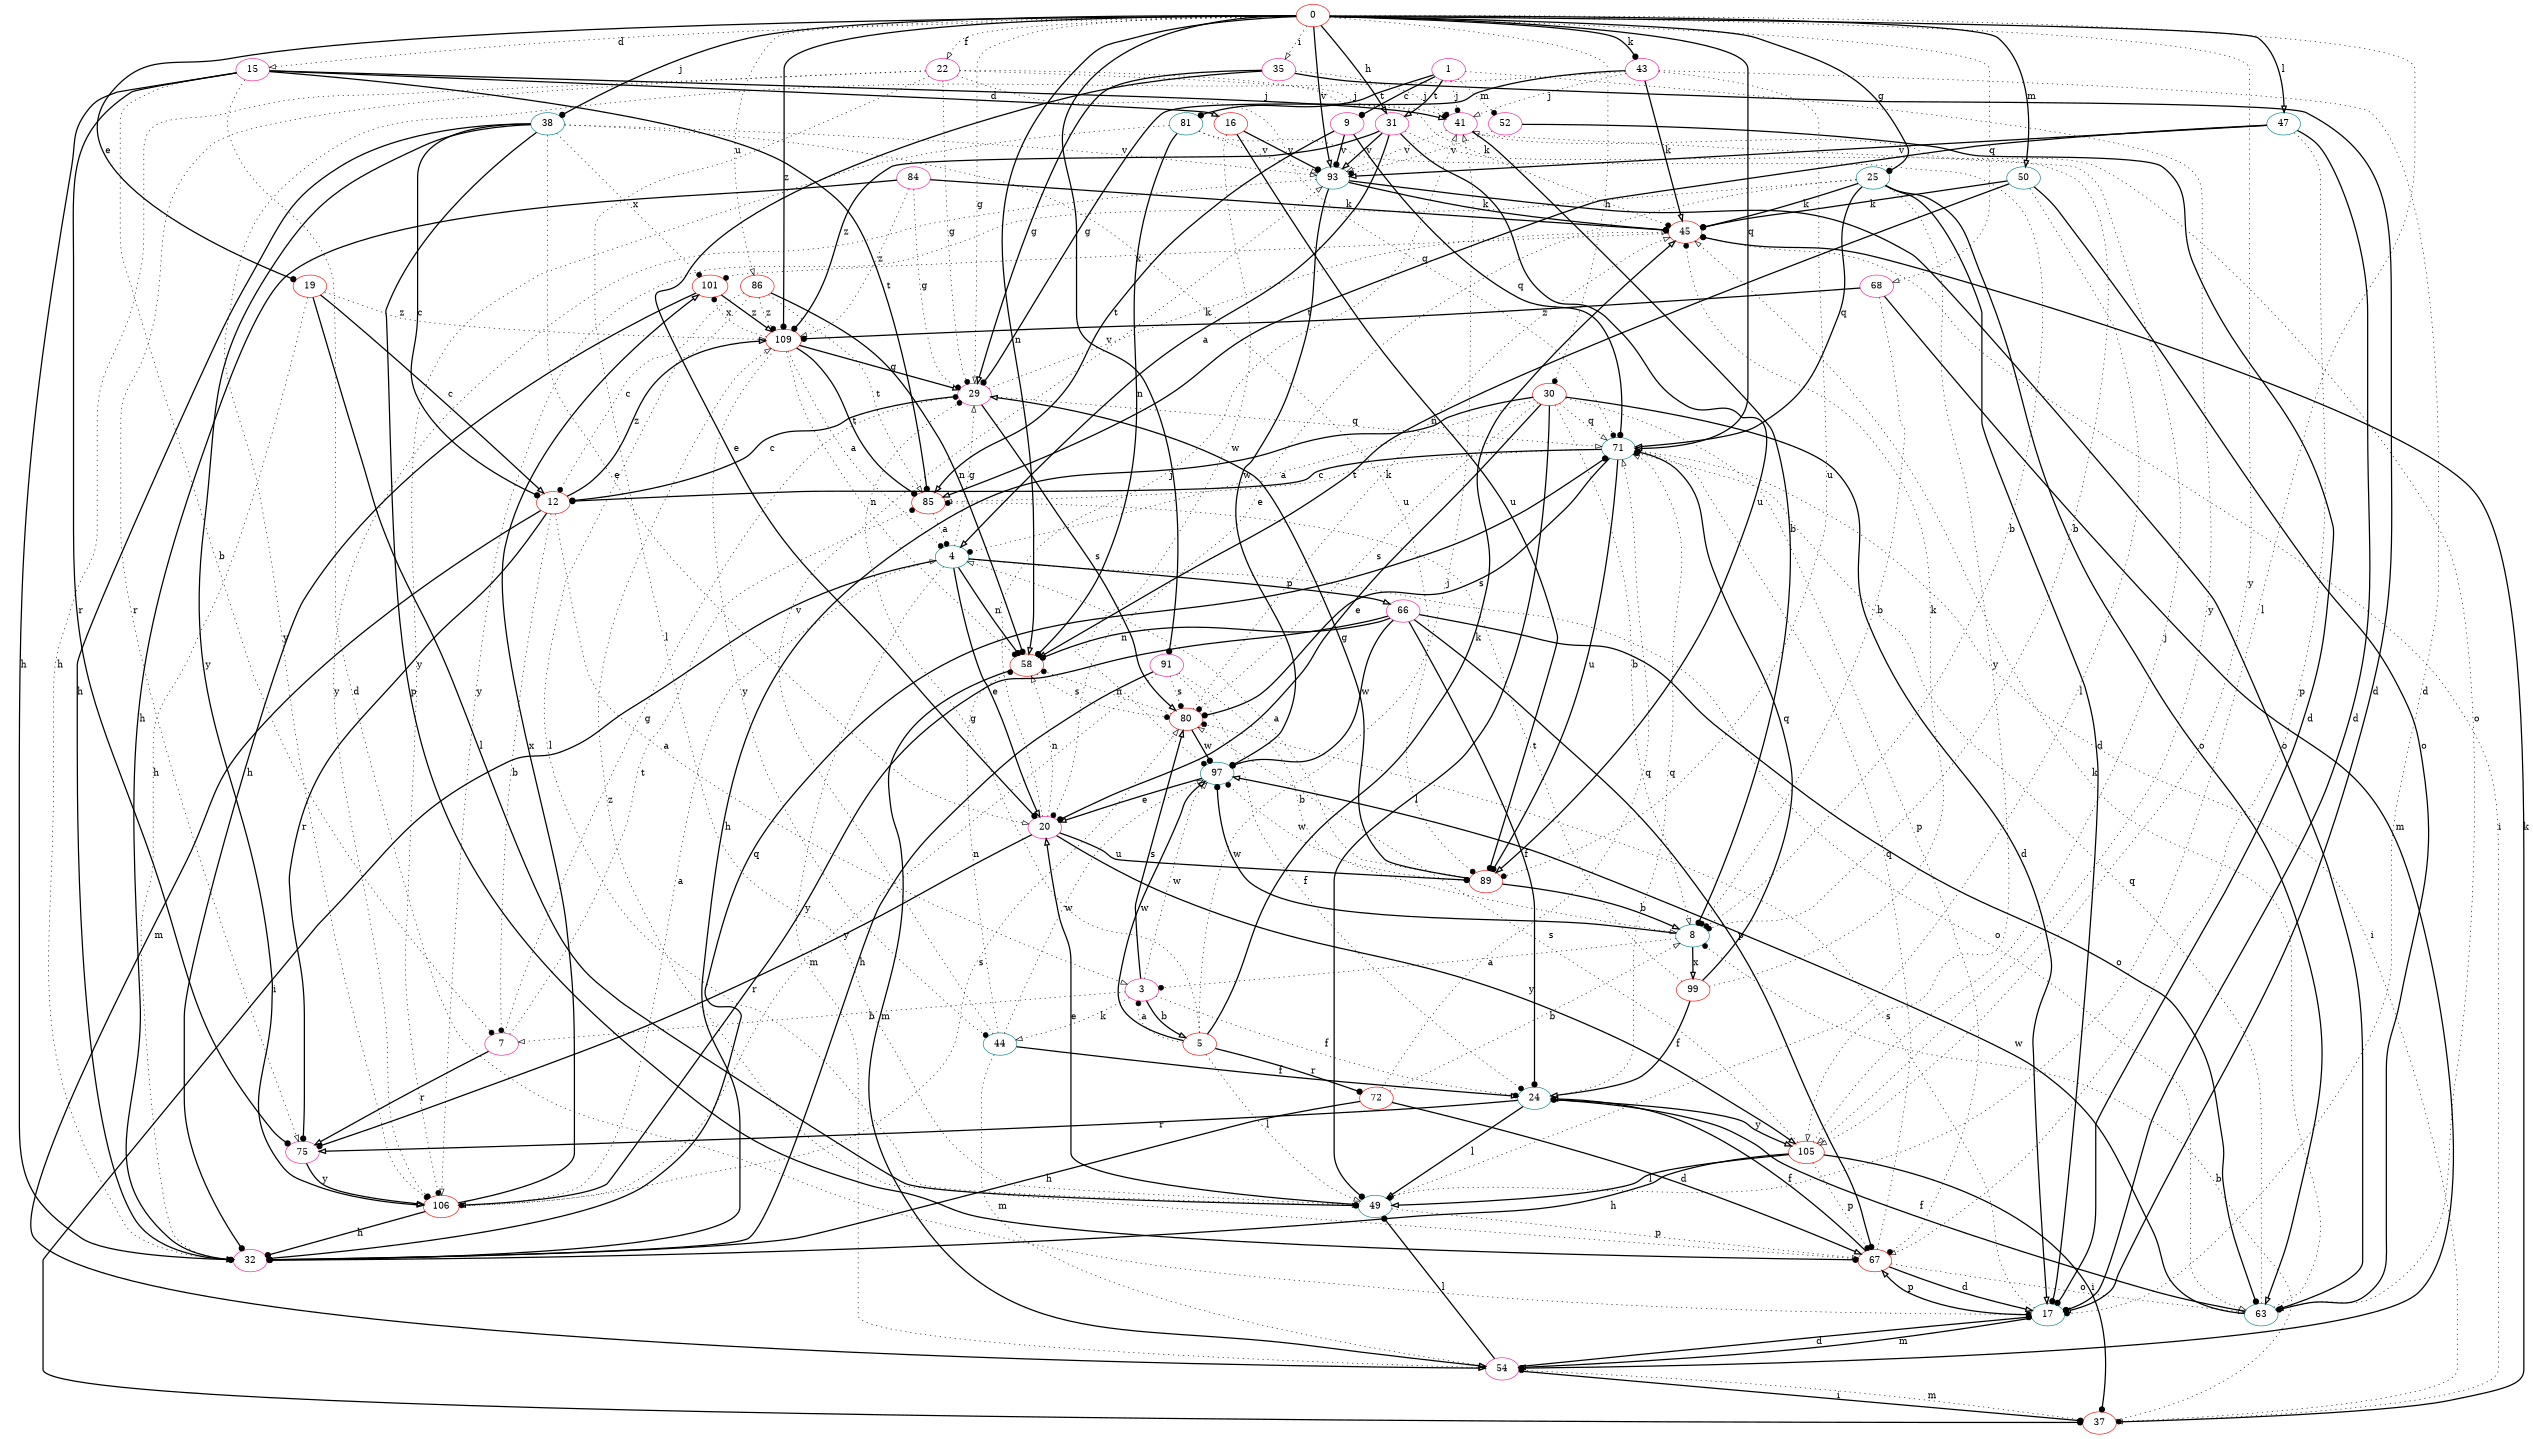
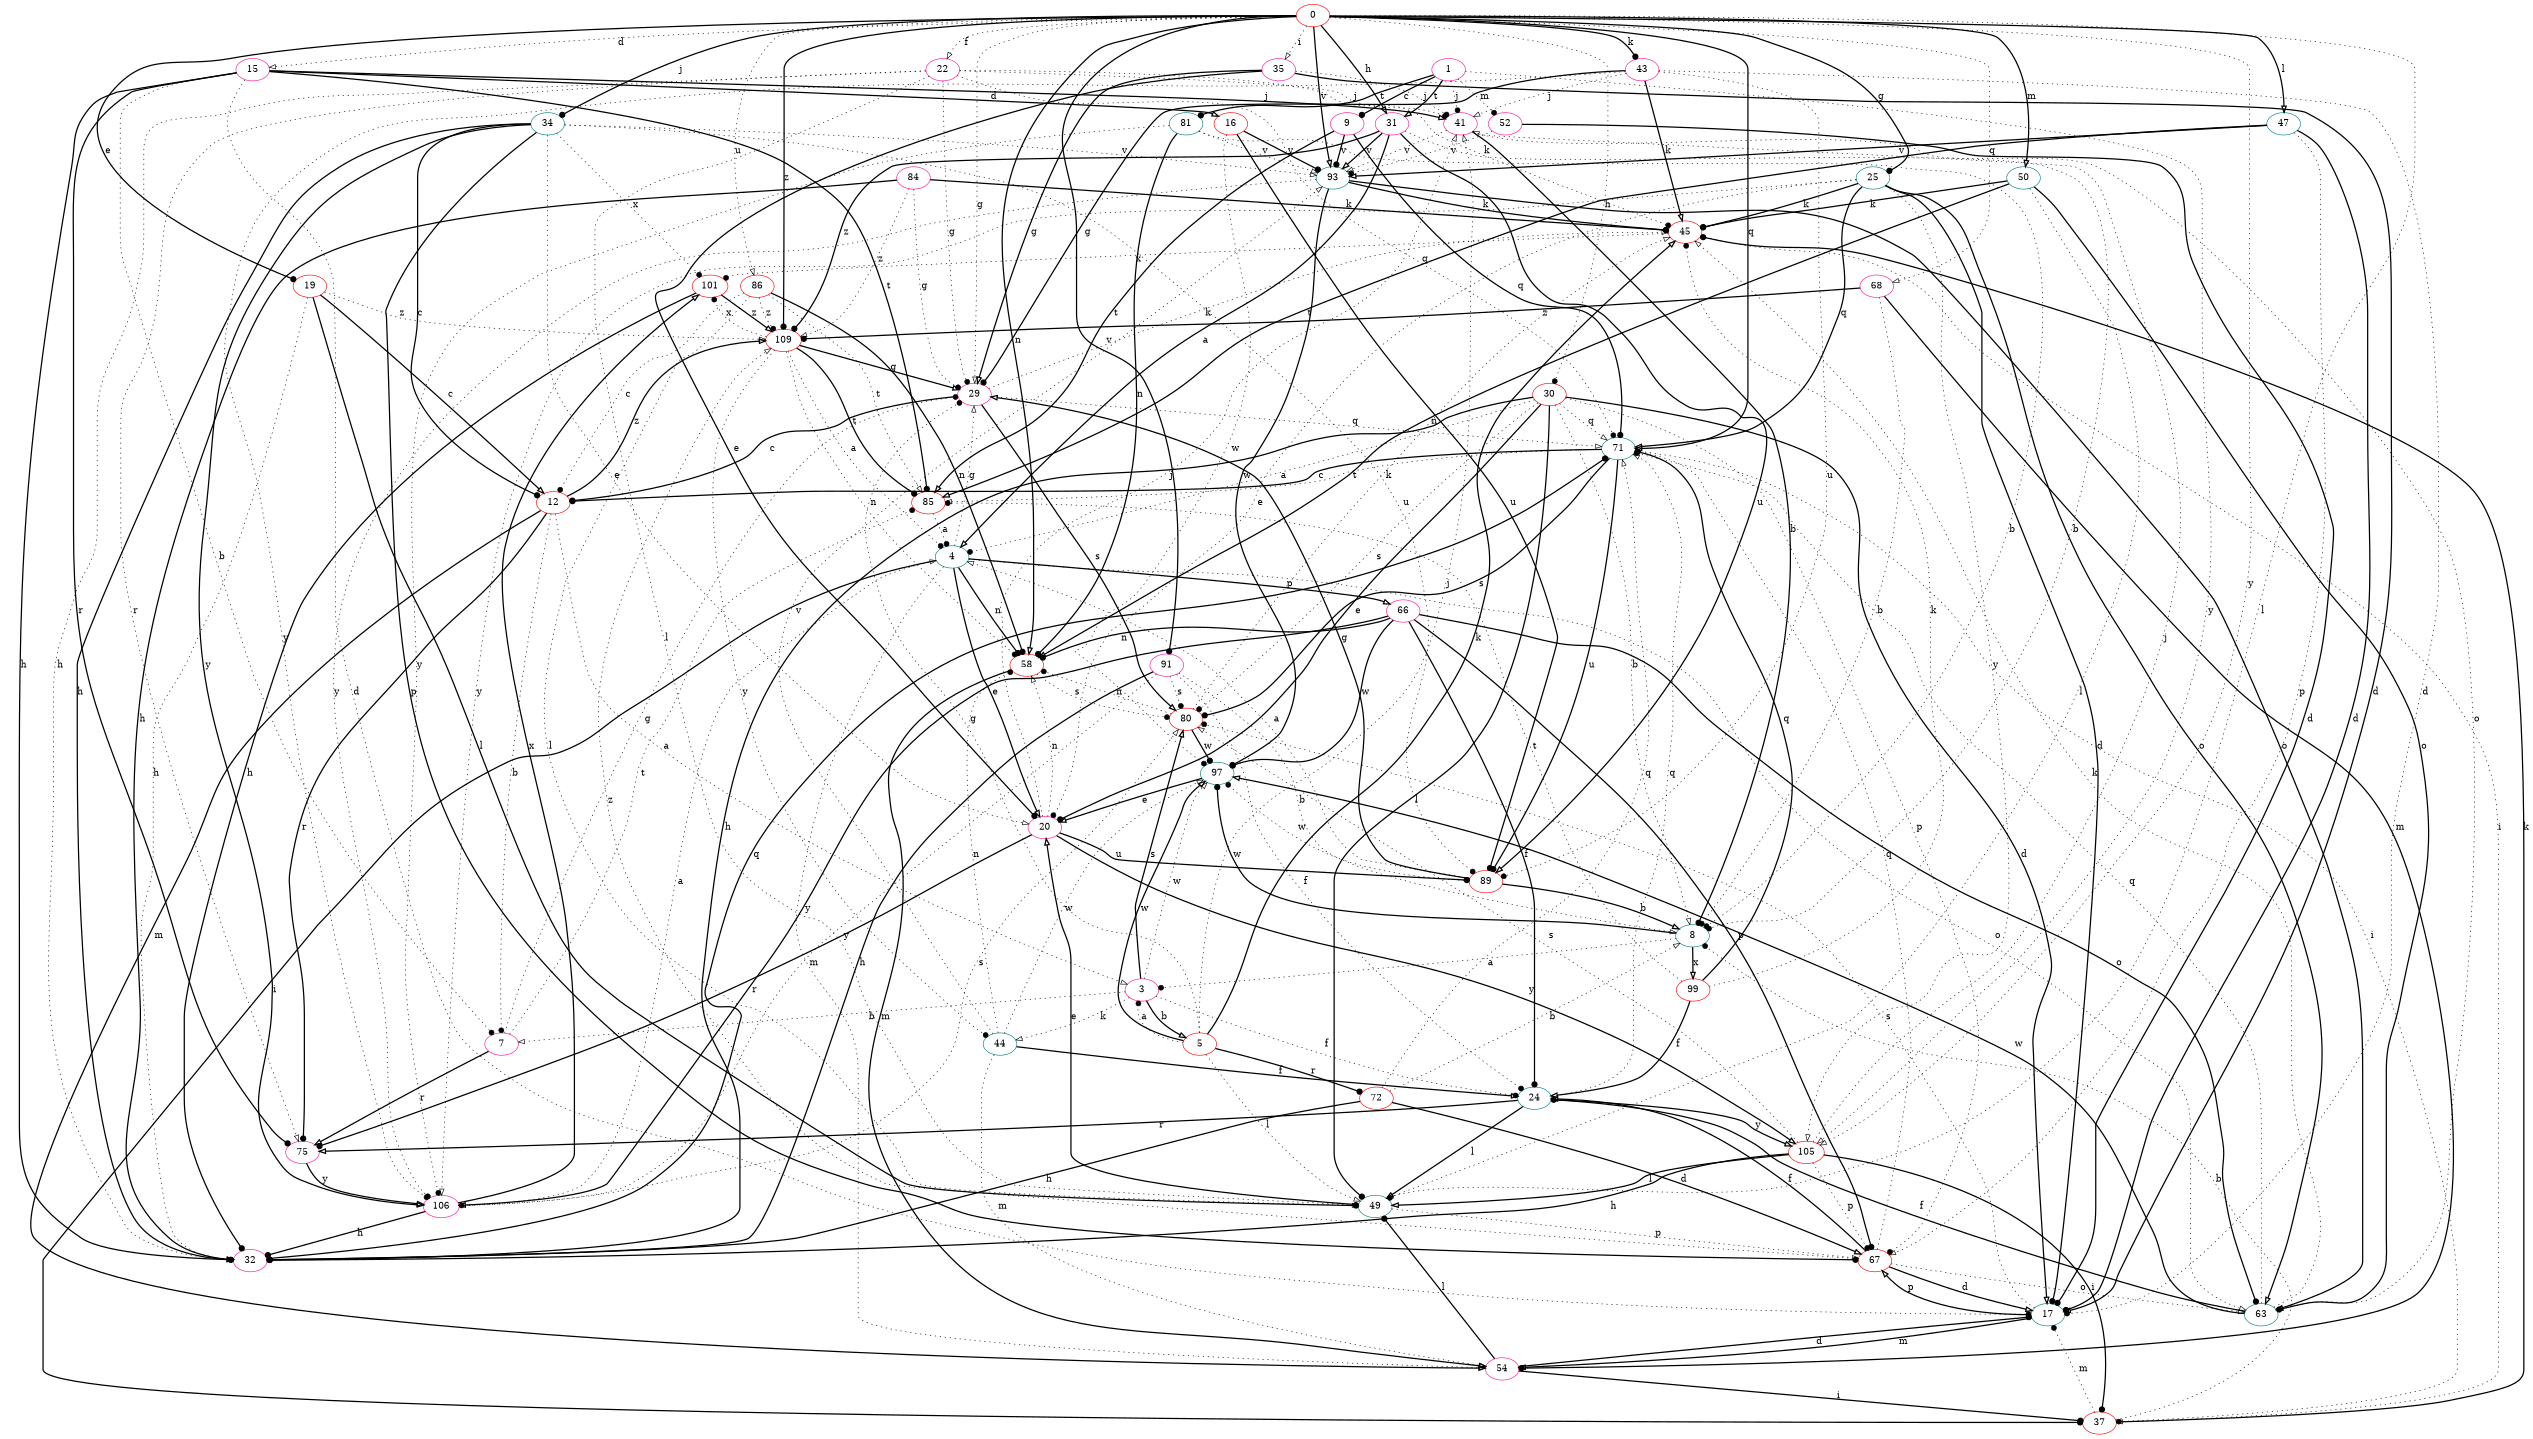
(548, 124) -> (548, 124)
(441, 1206) -> (441, 1206)
(1804, 1388) -> (2075, 1371)
